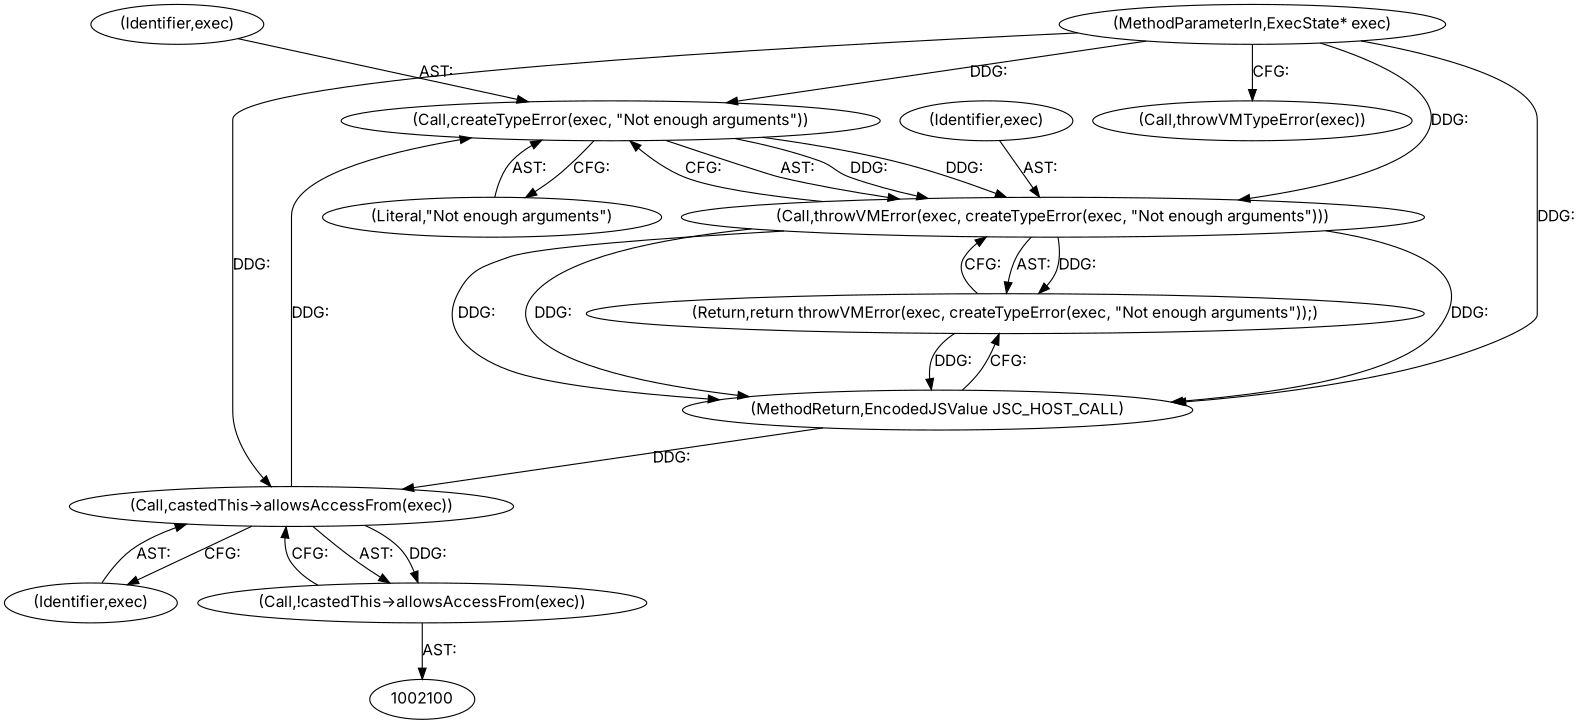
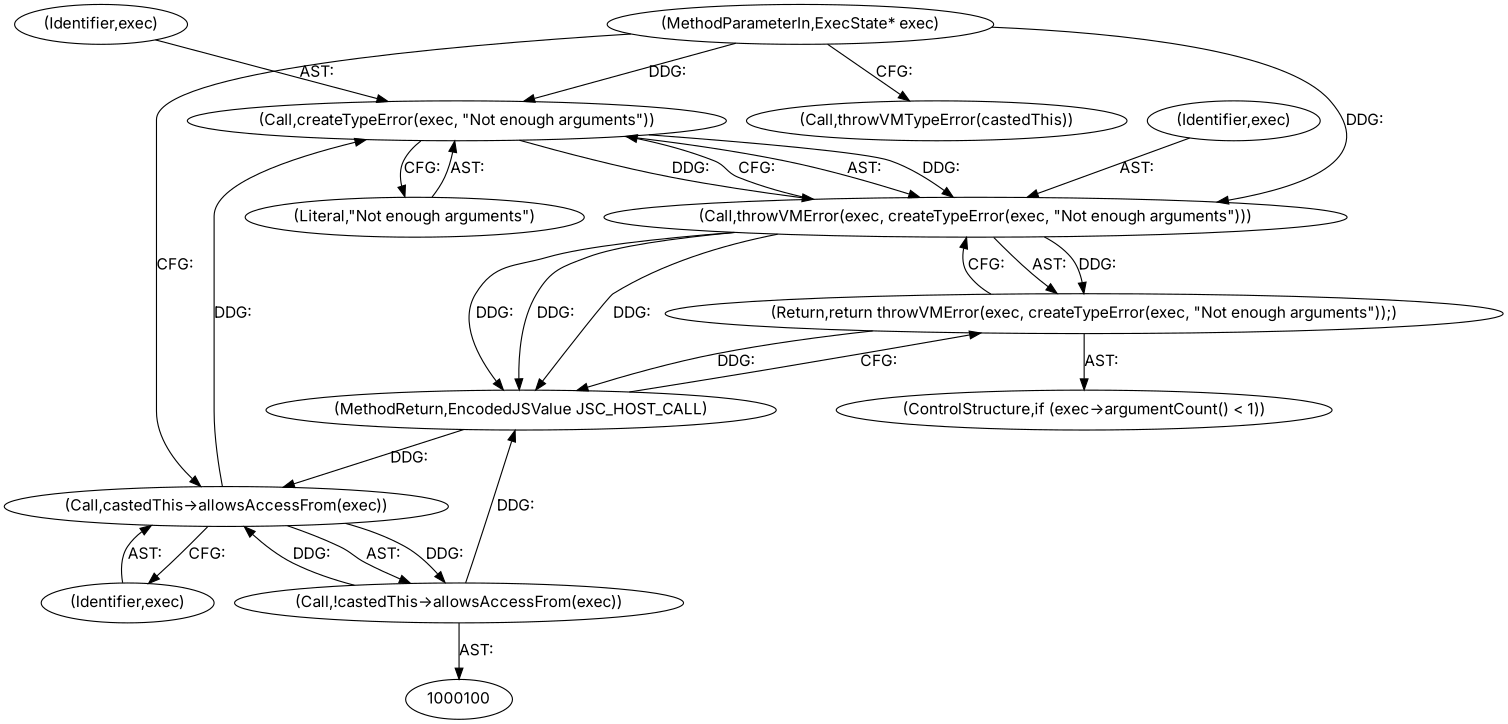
(1252, 121) -> (937, 121)
(254, 265) -> (177, 265)
(1537, 300) -> (489, 512)
none -> (1084, 410)
(312, 555) -> (314, 555)
(422, 699) -> (459, 699)
